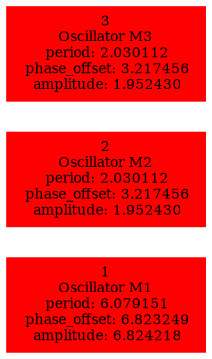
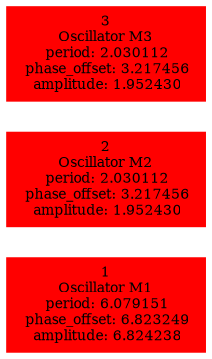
(106, 336) -> (106, 336)
